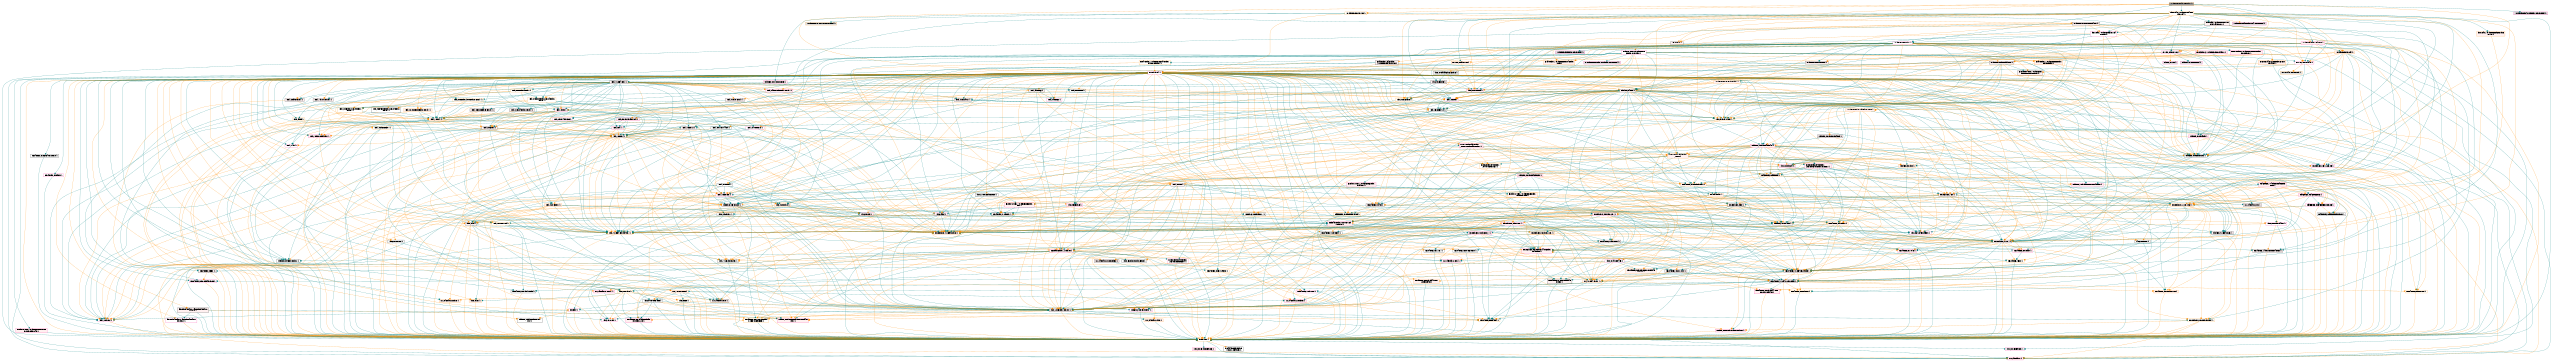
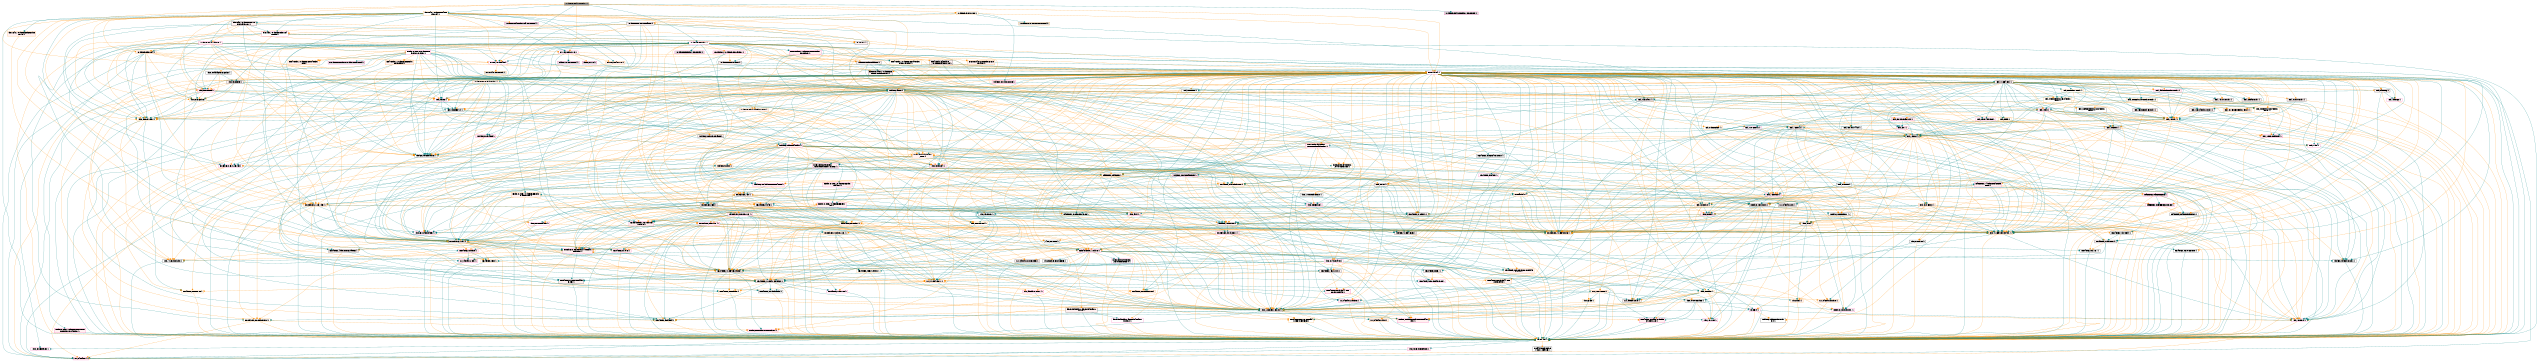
(1870, 203) -> none
(701, 310) -> none
(31, 331) -> (70, 331)
